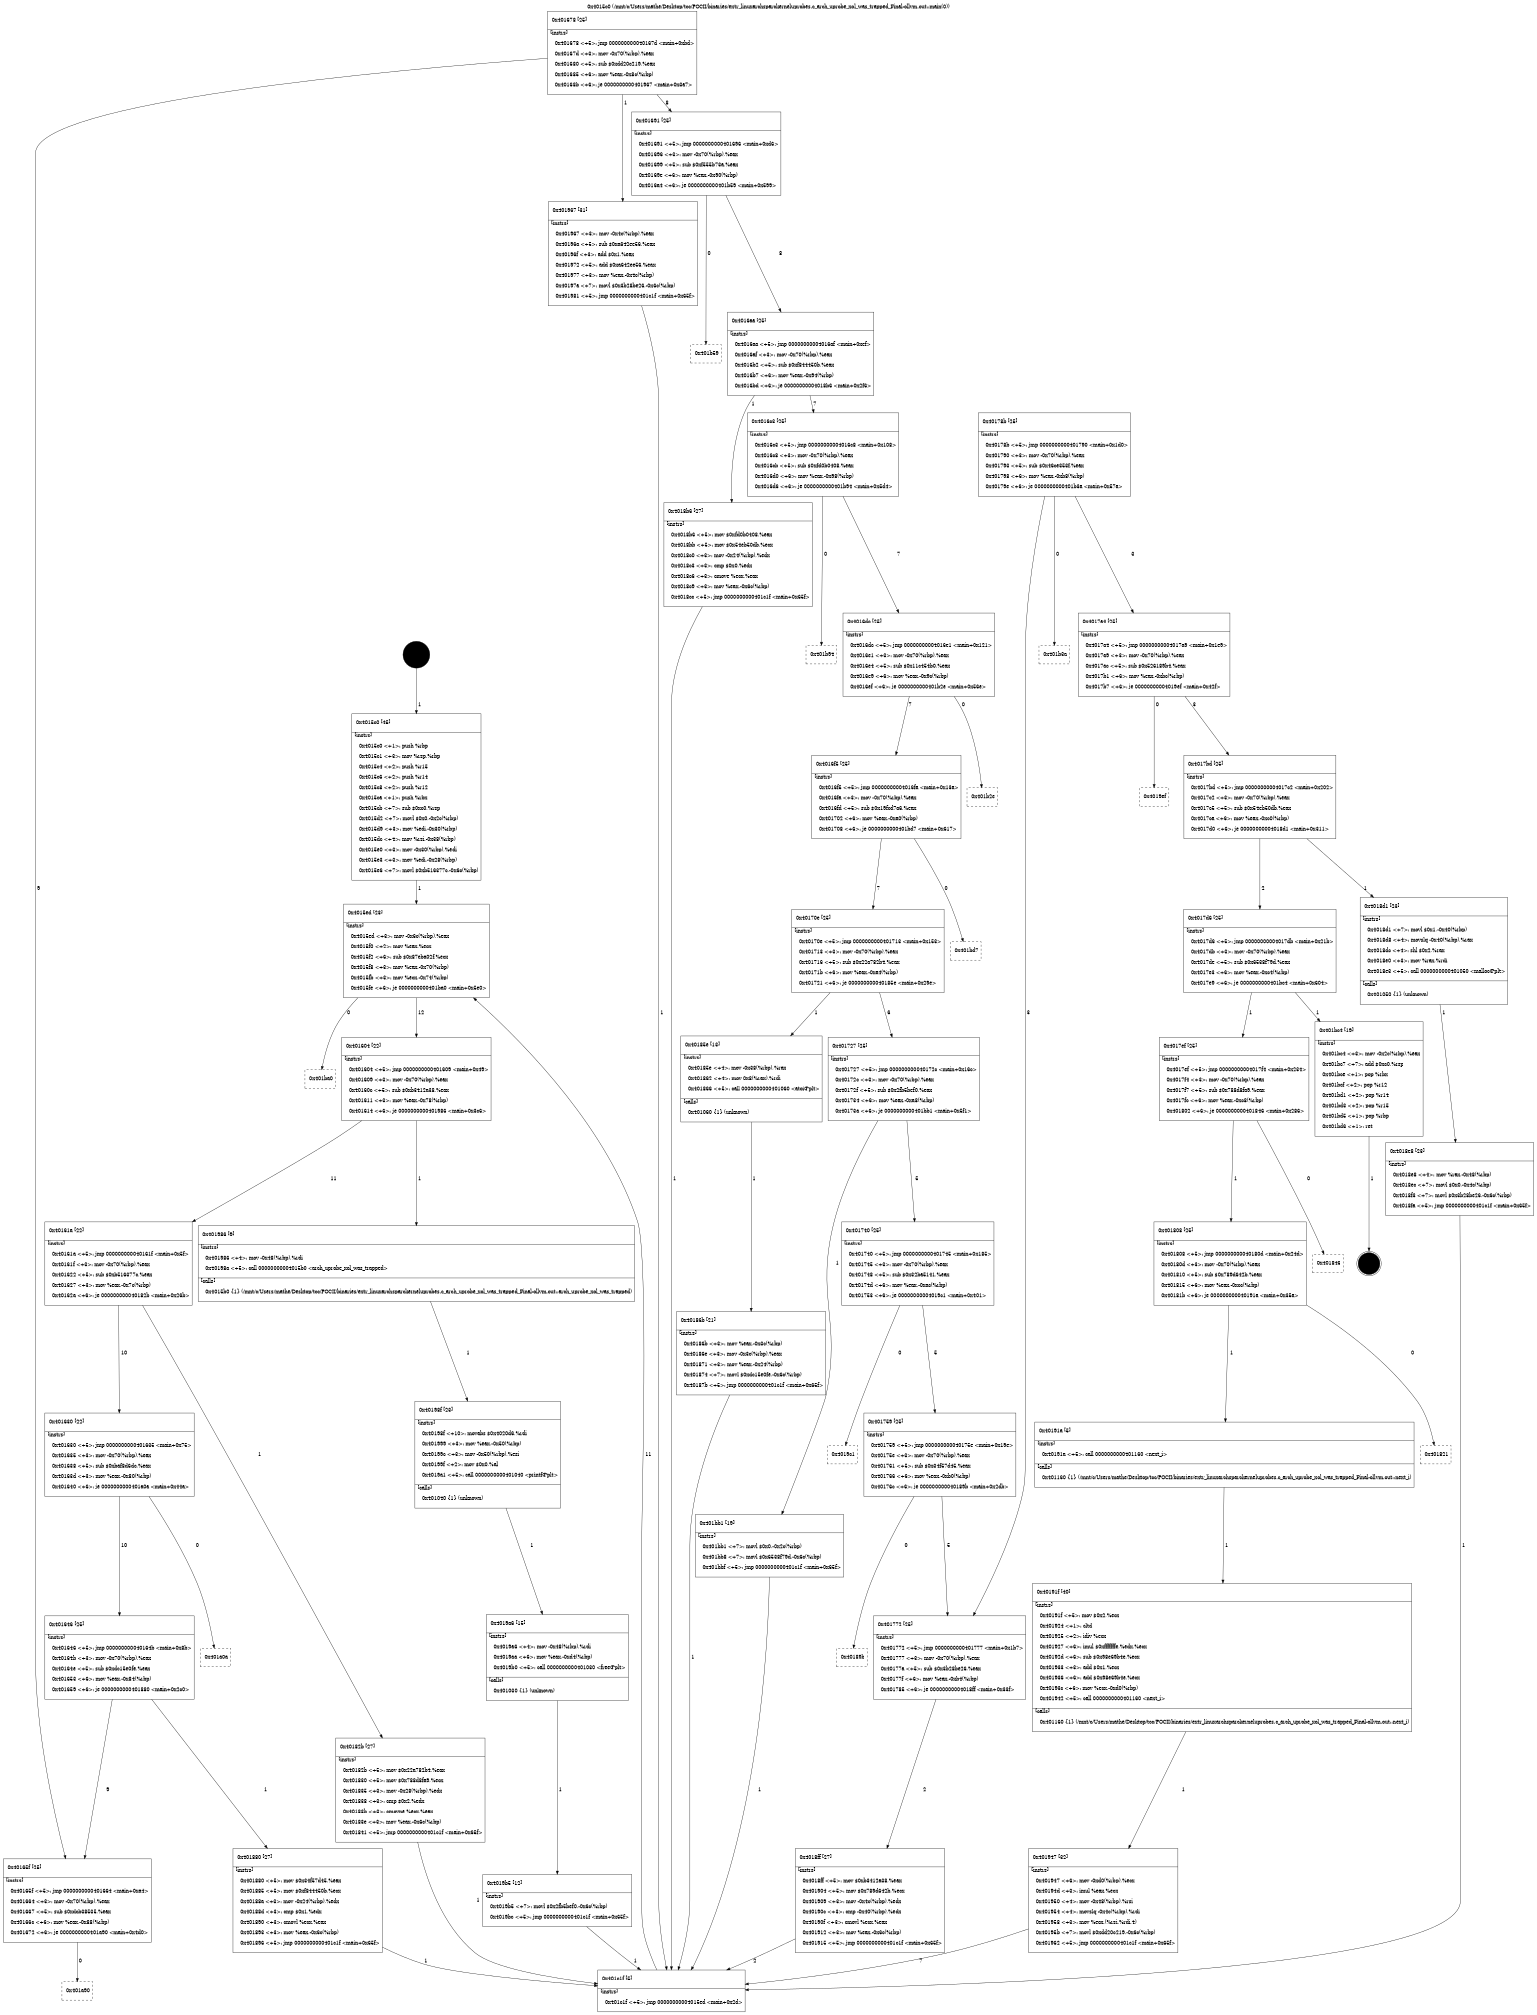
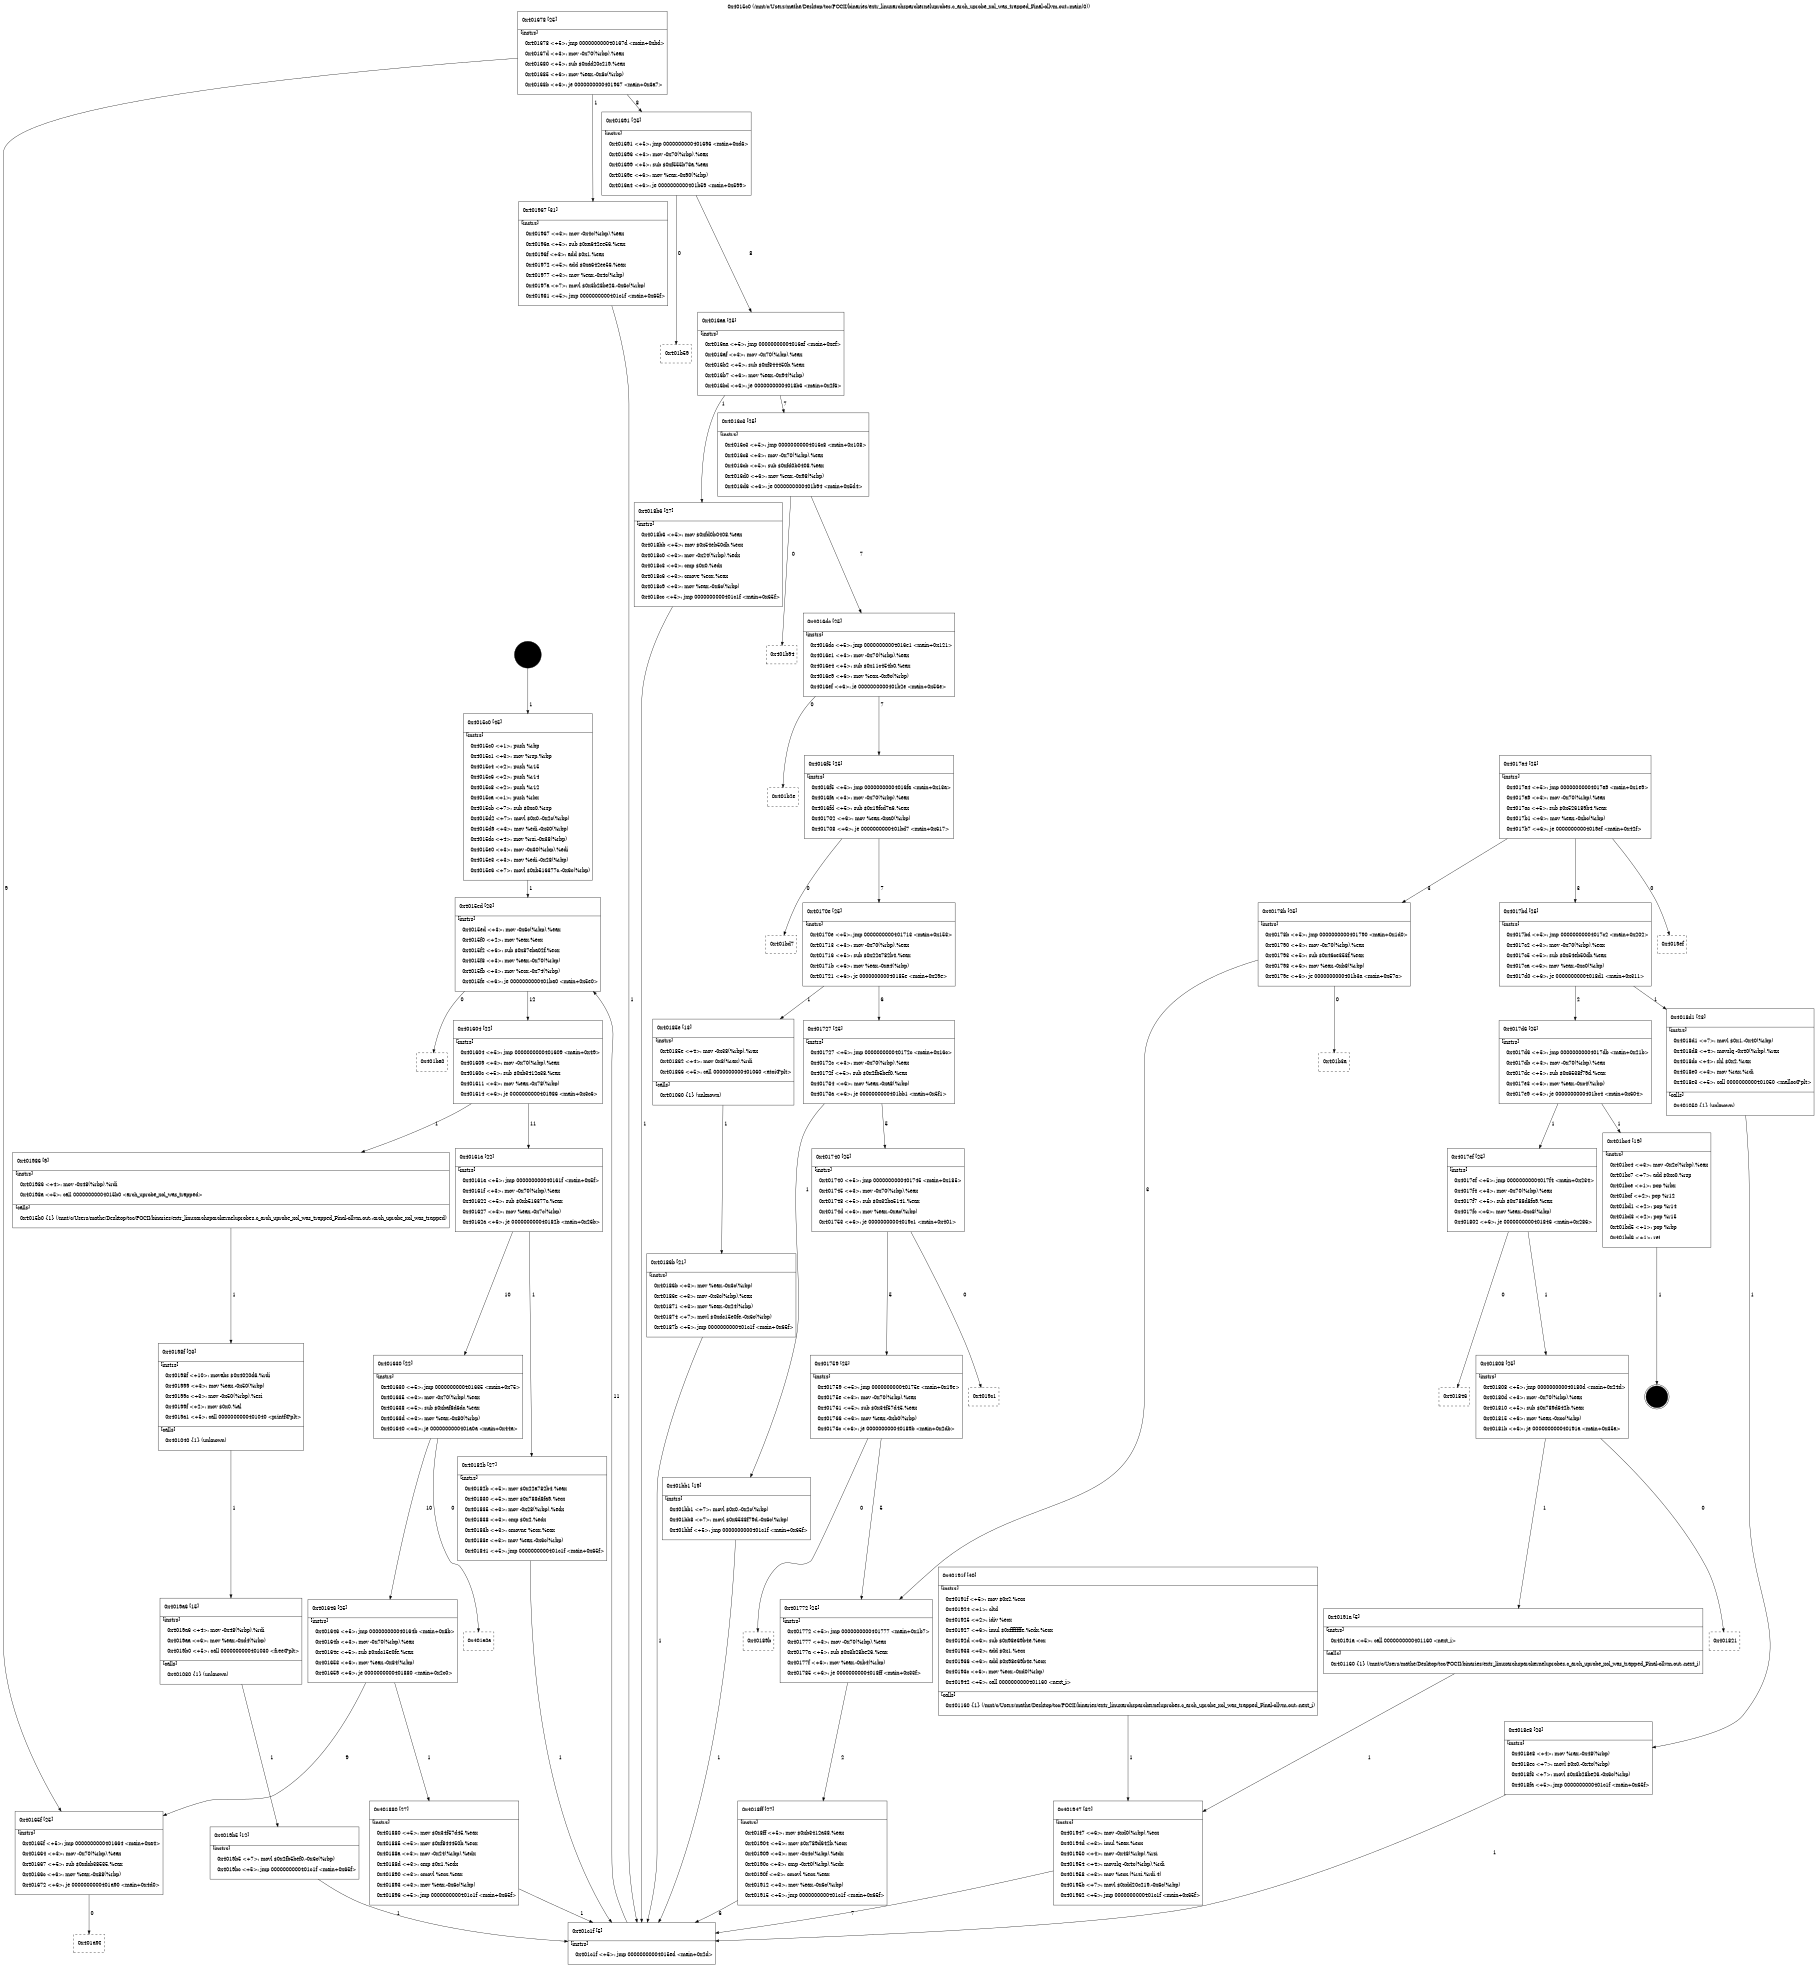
(1104, 553) -> (1456, 870)
(1224, 1534) -> (1330, 1742)
(754, 1961) -> (719, 1914)
